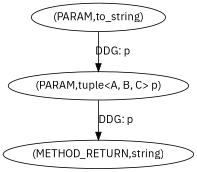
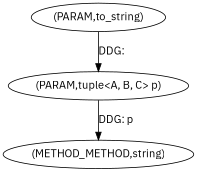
(113, 52) -> (113, 52)
(98, 154) -> (98, 154)
